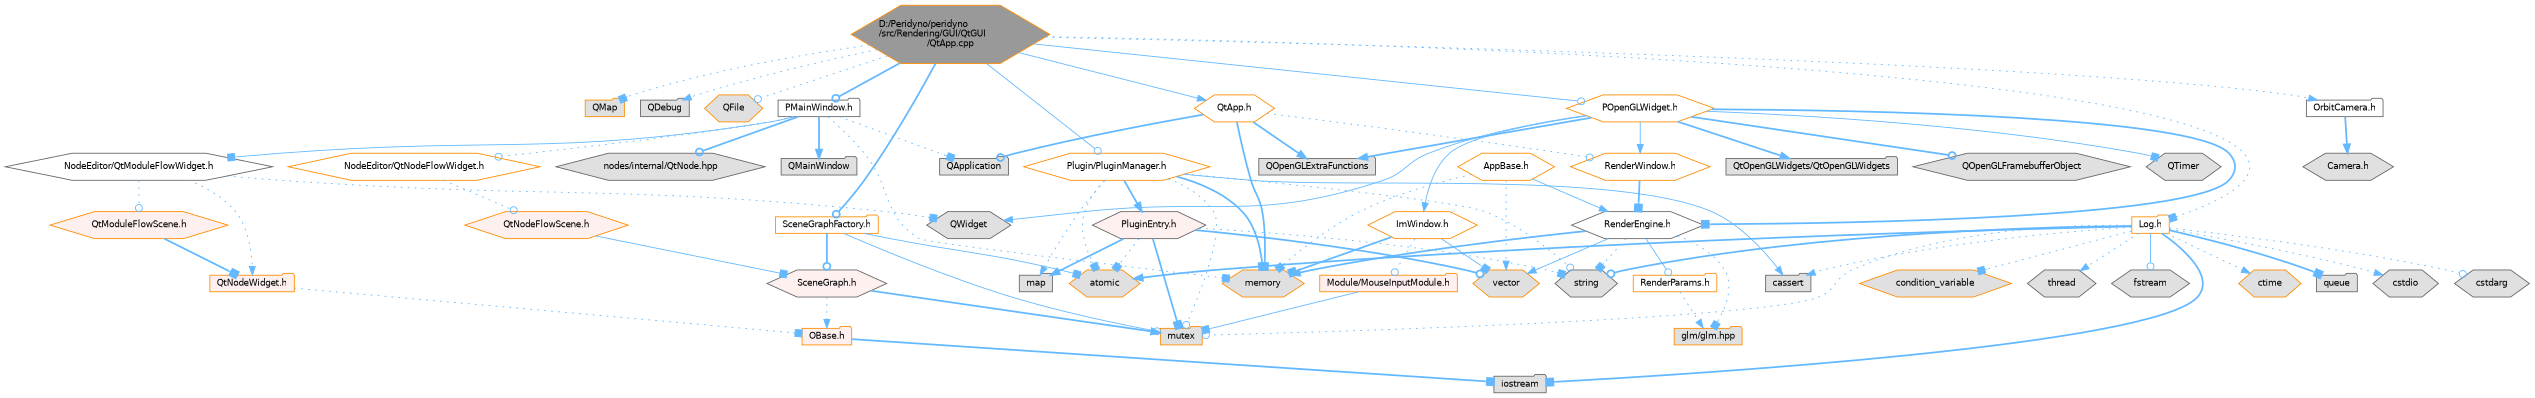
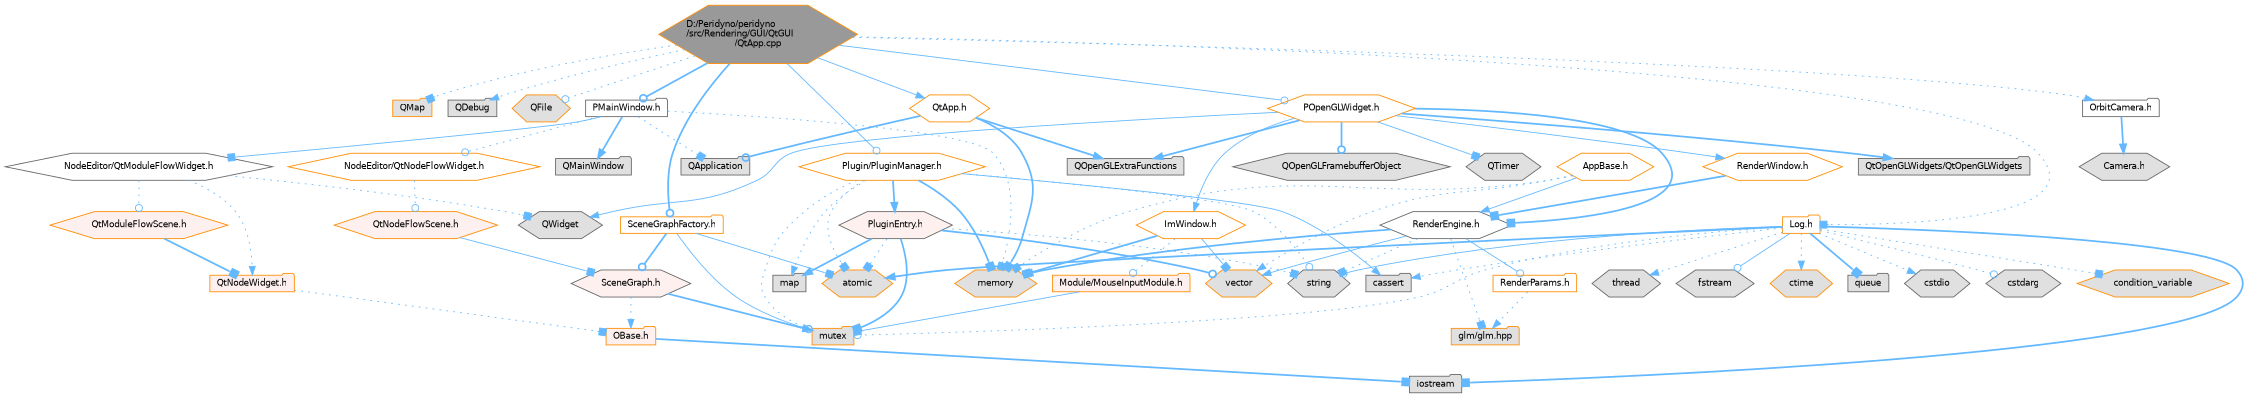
(1427, 134) -> none
(661, 167) -> none
(1833, 241) -> (1520, 245)
